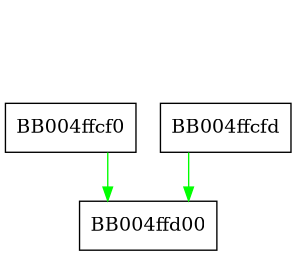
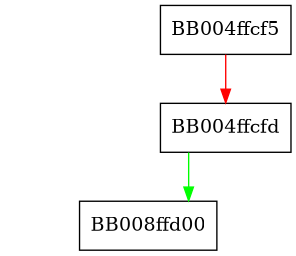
none -> (226, 30)
(71, 128) -> none
(148, 226) -> (148, 226)
